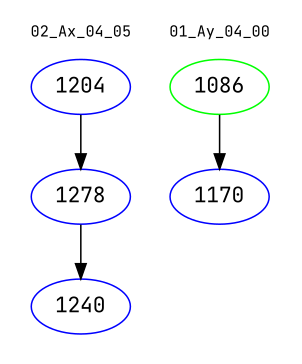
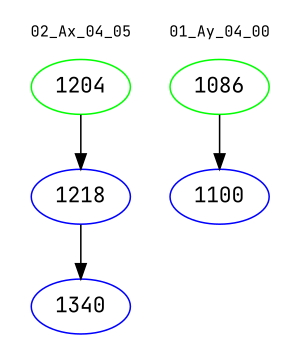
(81, 87) -> (81, 87)
(81, 197) -> (81, 197)
(220, 197) -> (220, 197)
(81, 307) -> (81, 307)
